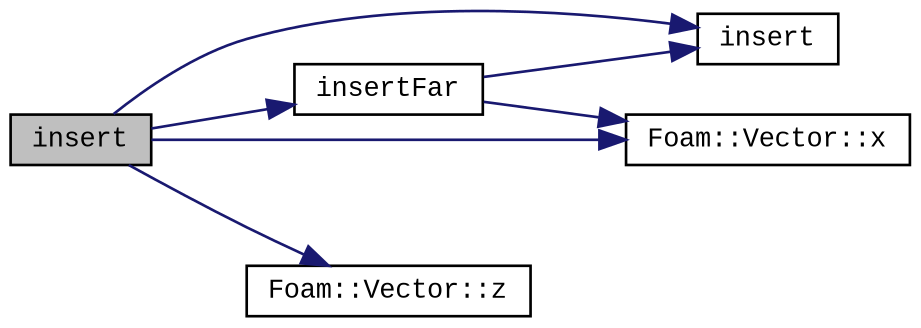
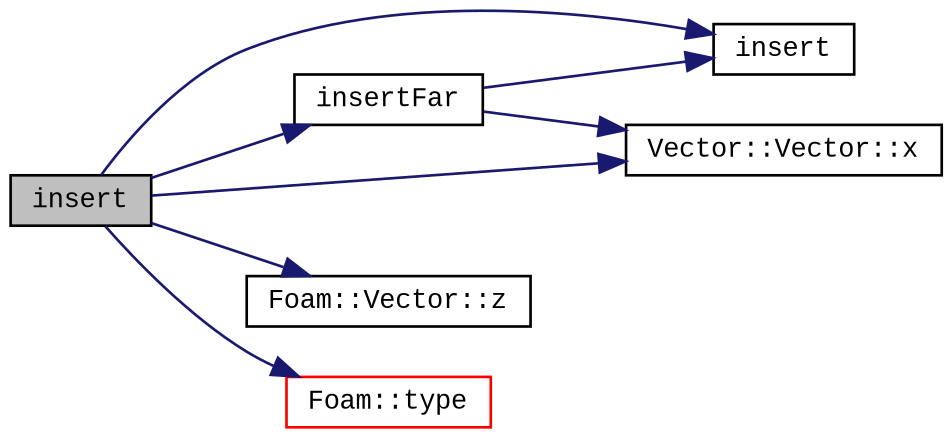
(768, 140) -> (784, 150)
none -> (389, 402)
